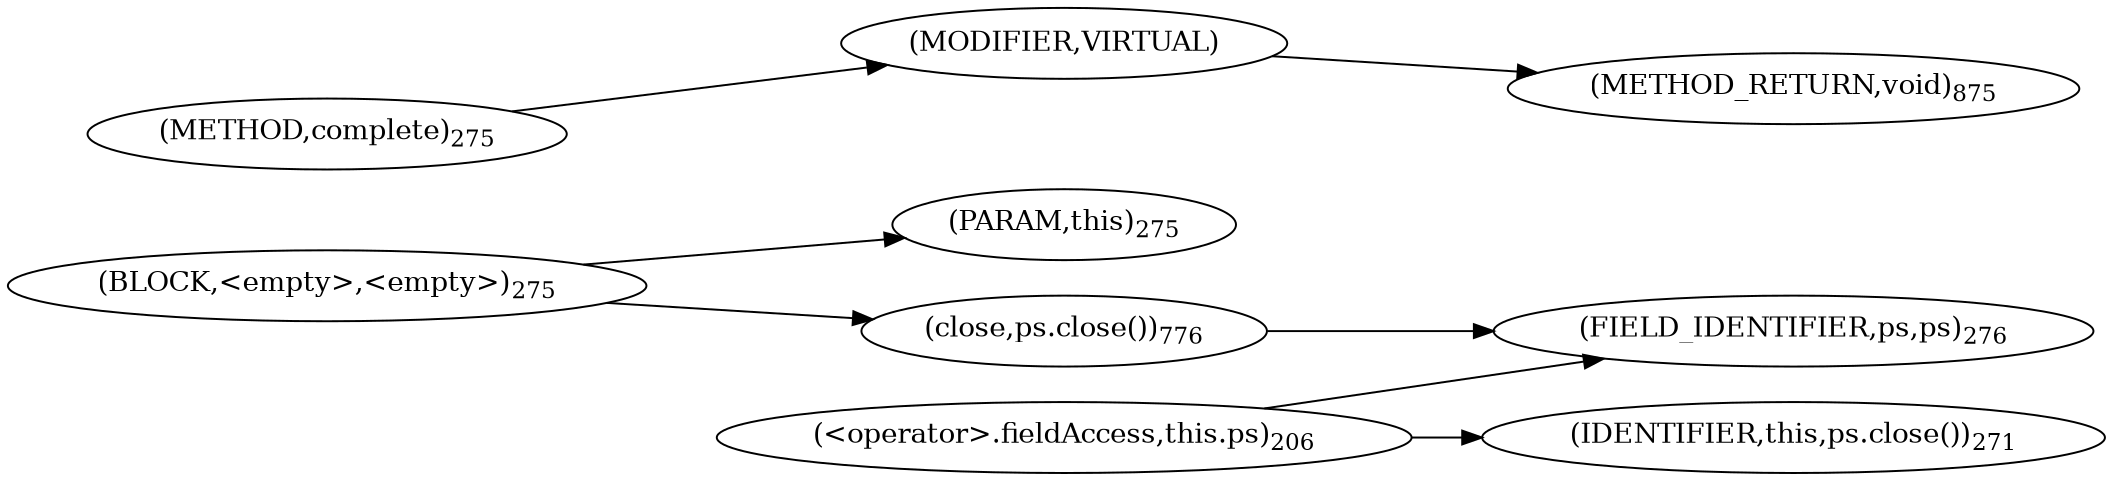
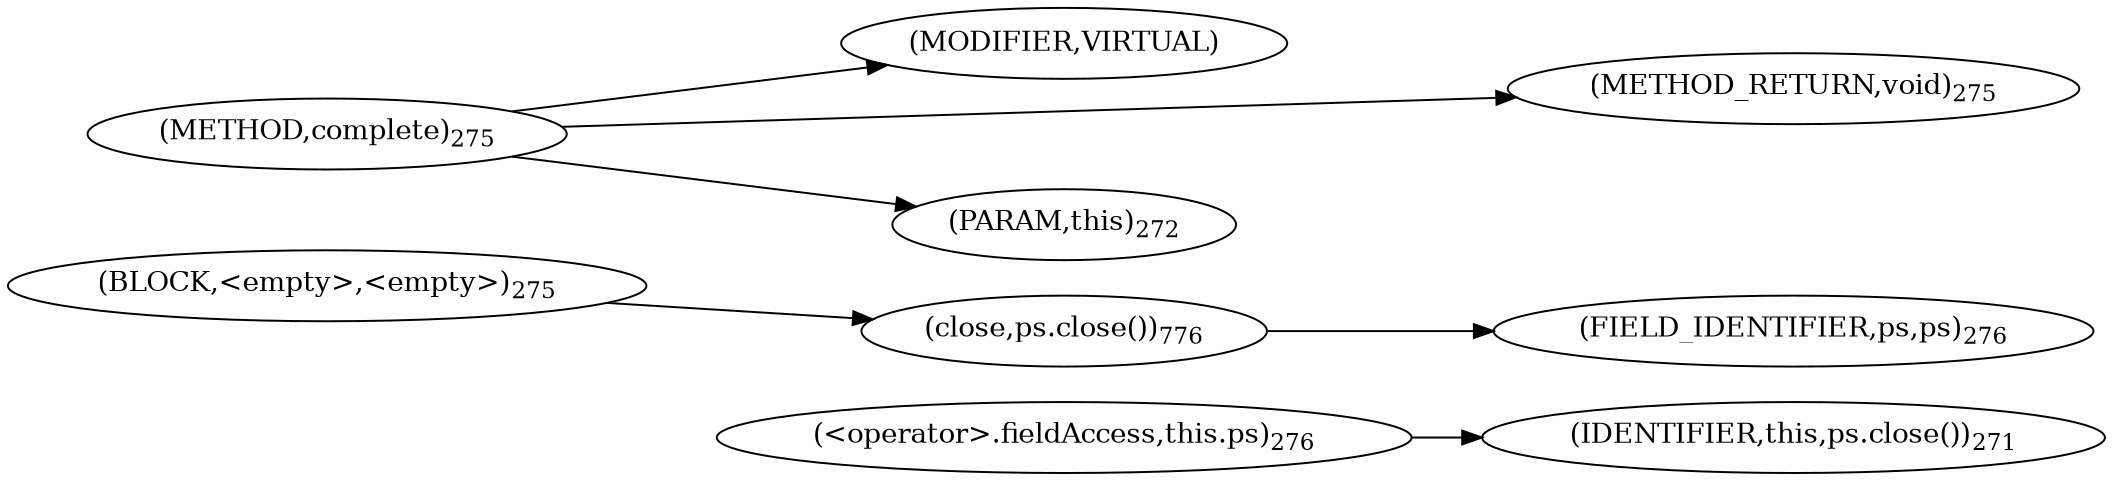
(1395, 64) -> (1029, 112)
(1975, 86) -> (1975, 86)
(1158, 222) -> (1158, 222)
(734, 252) -> (704, 180)
(1424, 385) -> none
(1293, 435) -> (1293, 435)
